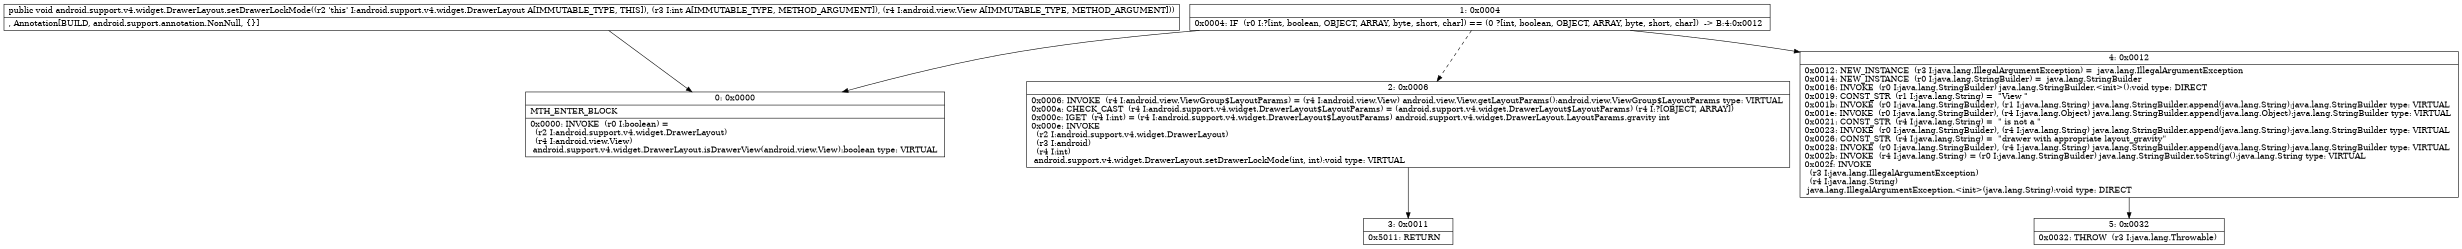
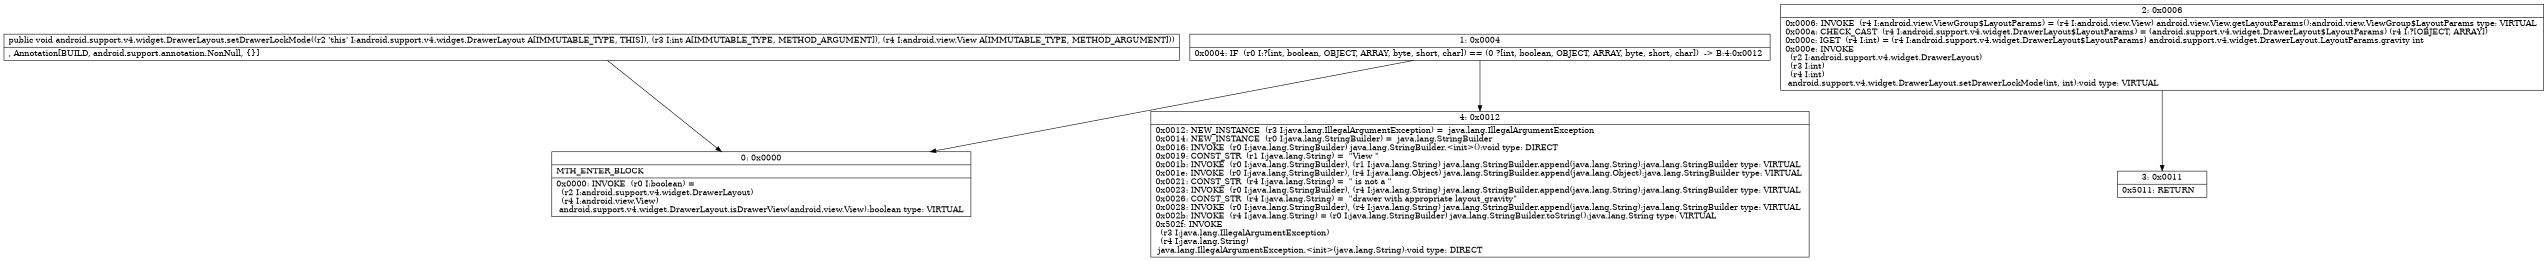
(1456, 54) -> none
(1061, 144) -> (1805, 66)
(1841, 165) -> (1192, 225)
(2129, 231) -> none
